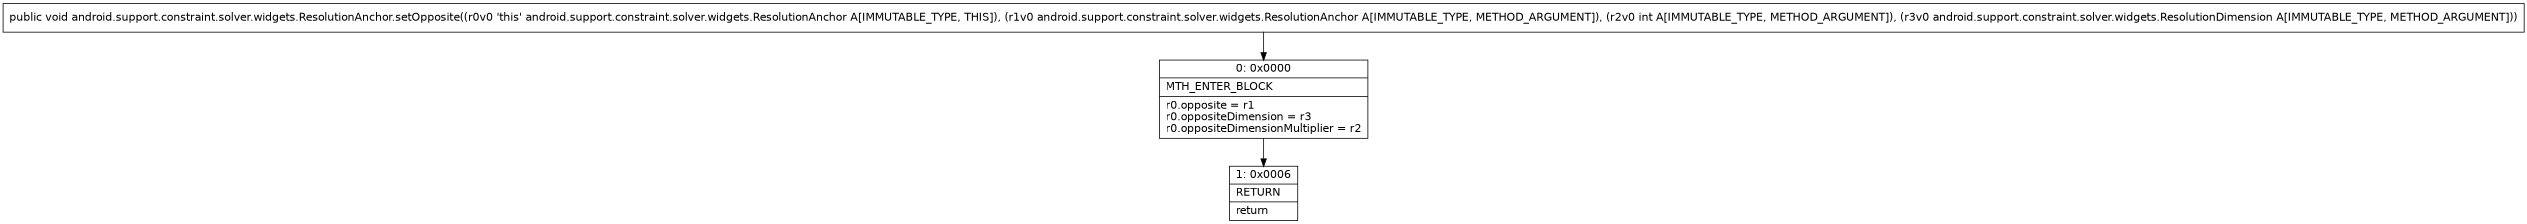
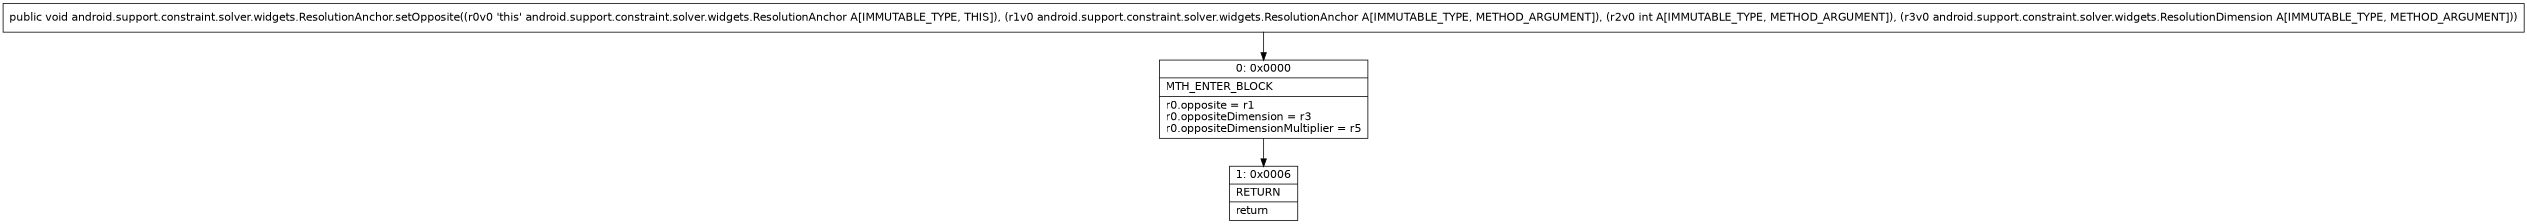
(1264, 129) -> (1264, 129)
